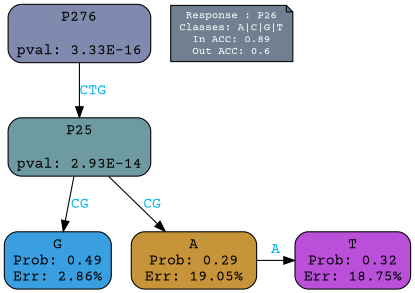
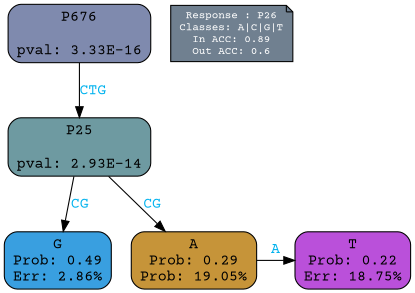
(79, 33) -> (79, 33)
(194, 260) -> (194, 260)
(353, 260) -> (353, 260)
